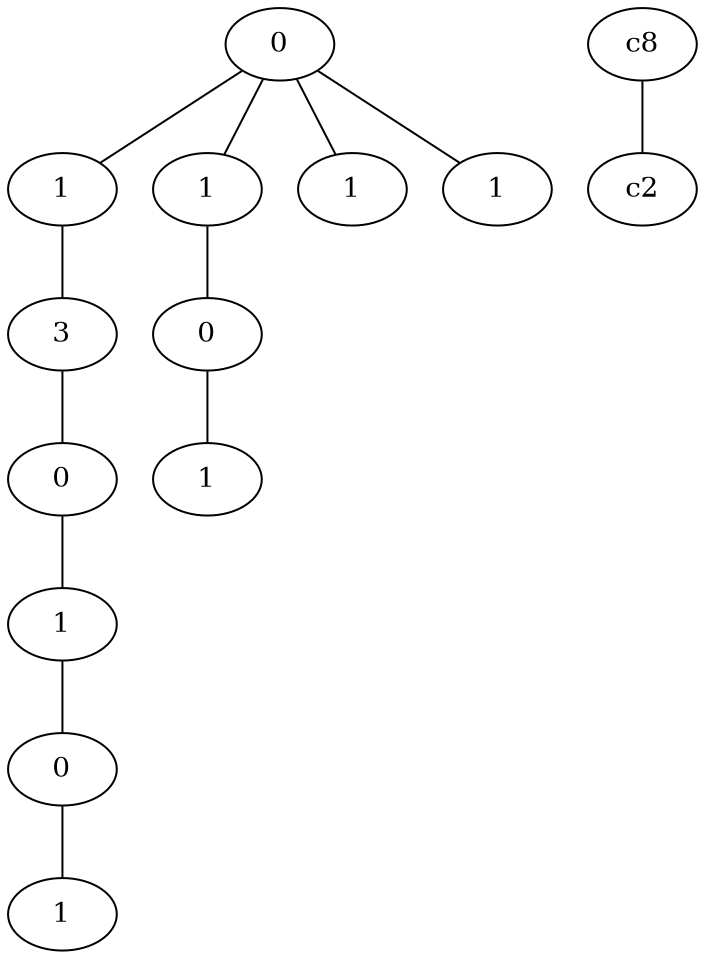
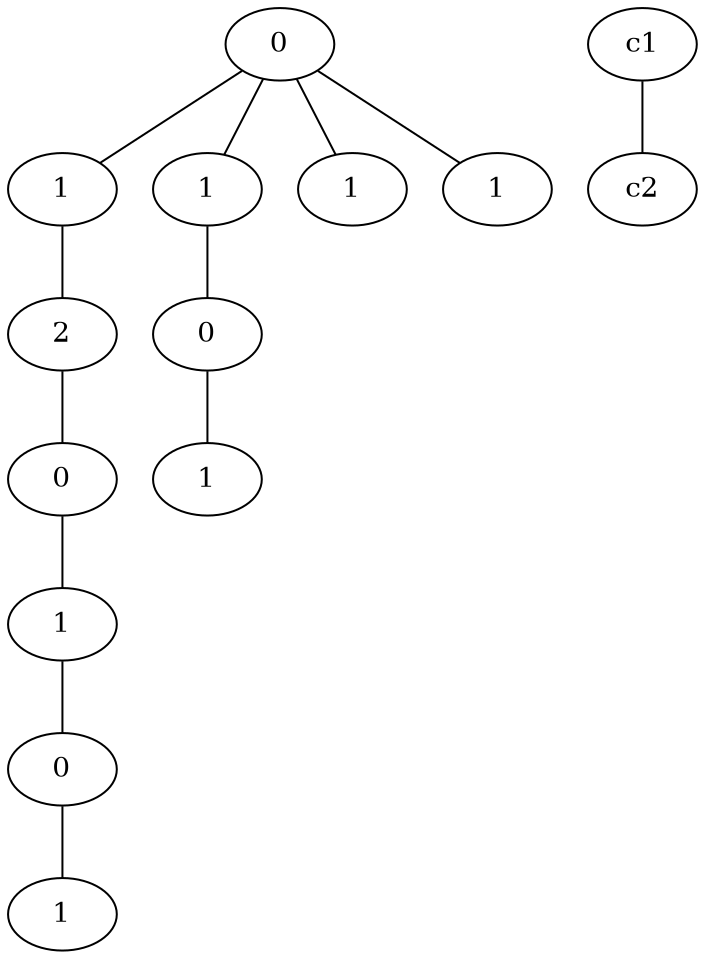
(642, 44) -> (642, 44)
(62, 334) -> (62, 334)
